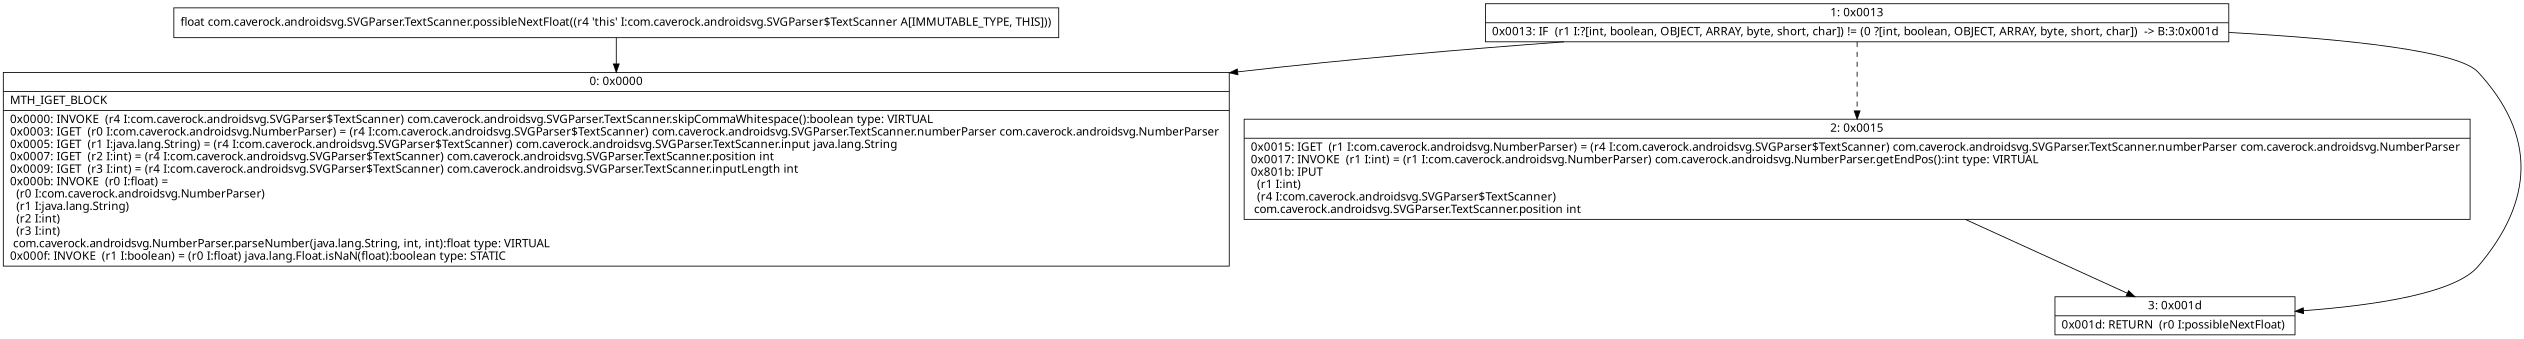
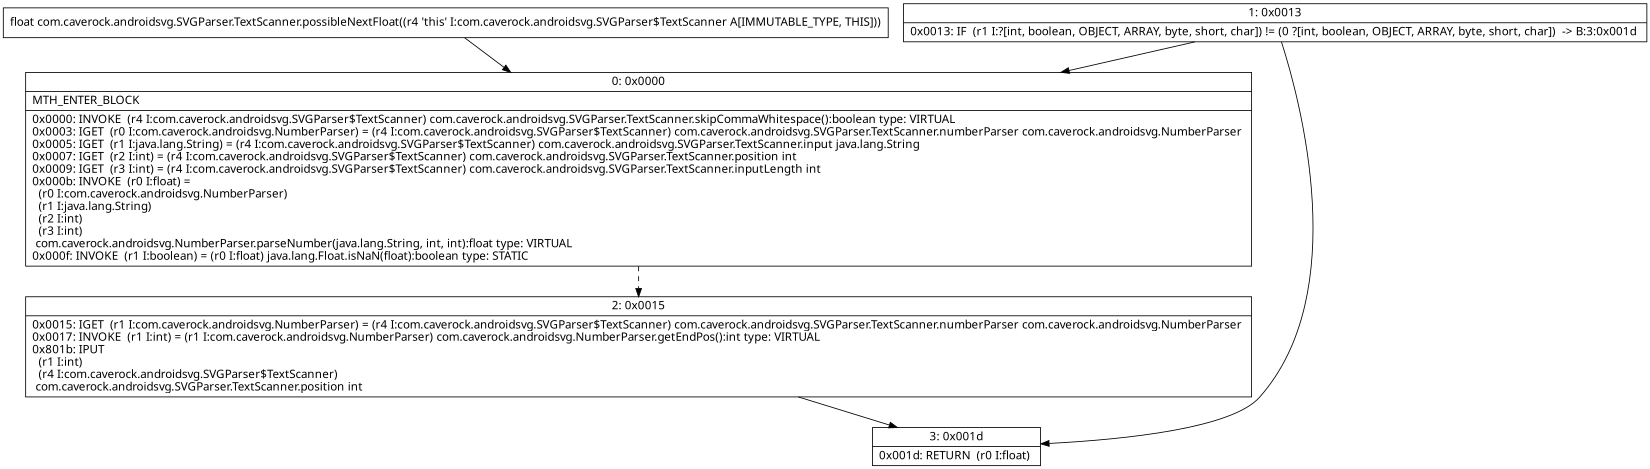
(1857, 76) -> (639, 277)
(59, 101) -> (86, 101)
(2175, 325) -> (956, 456)
